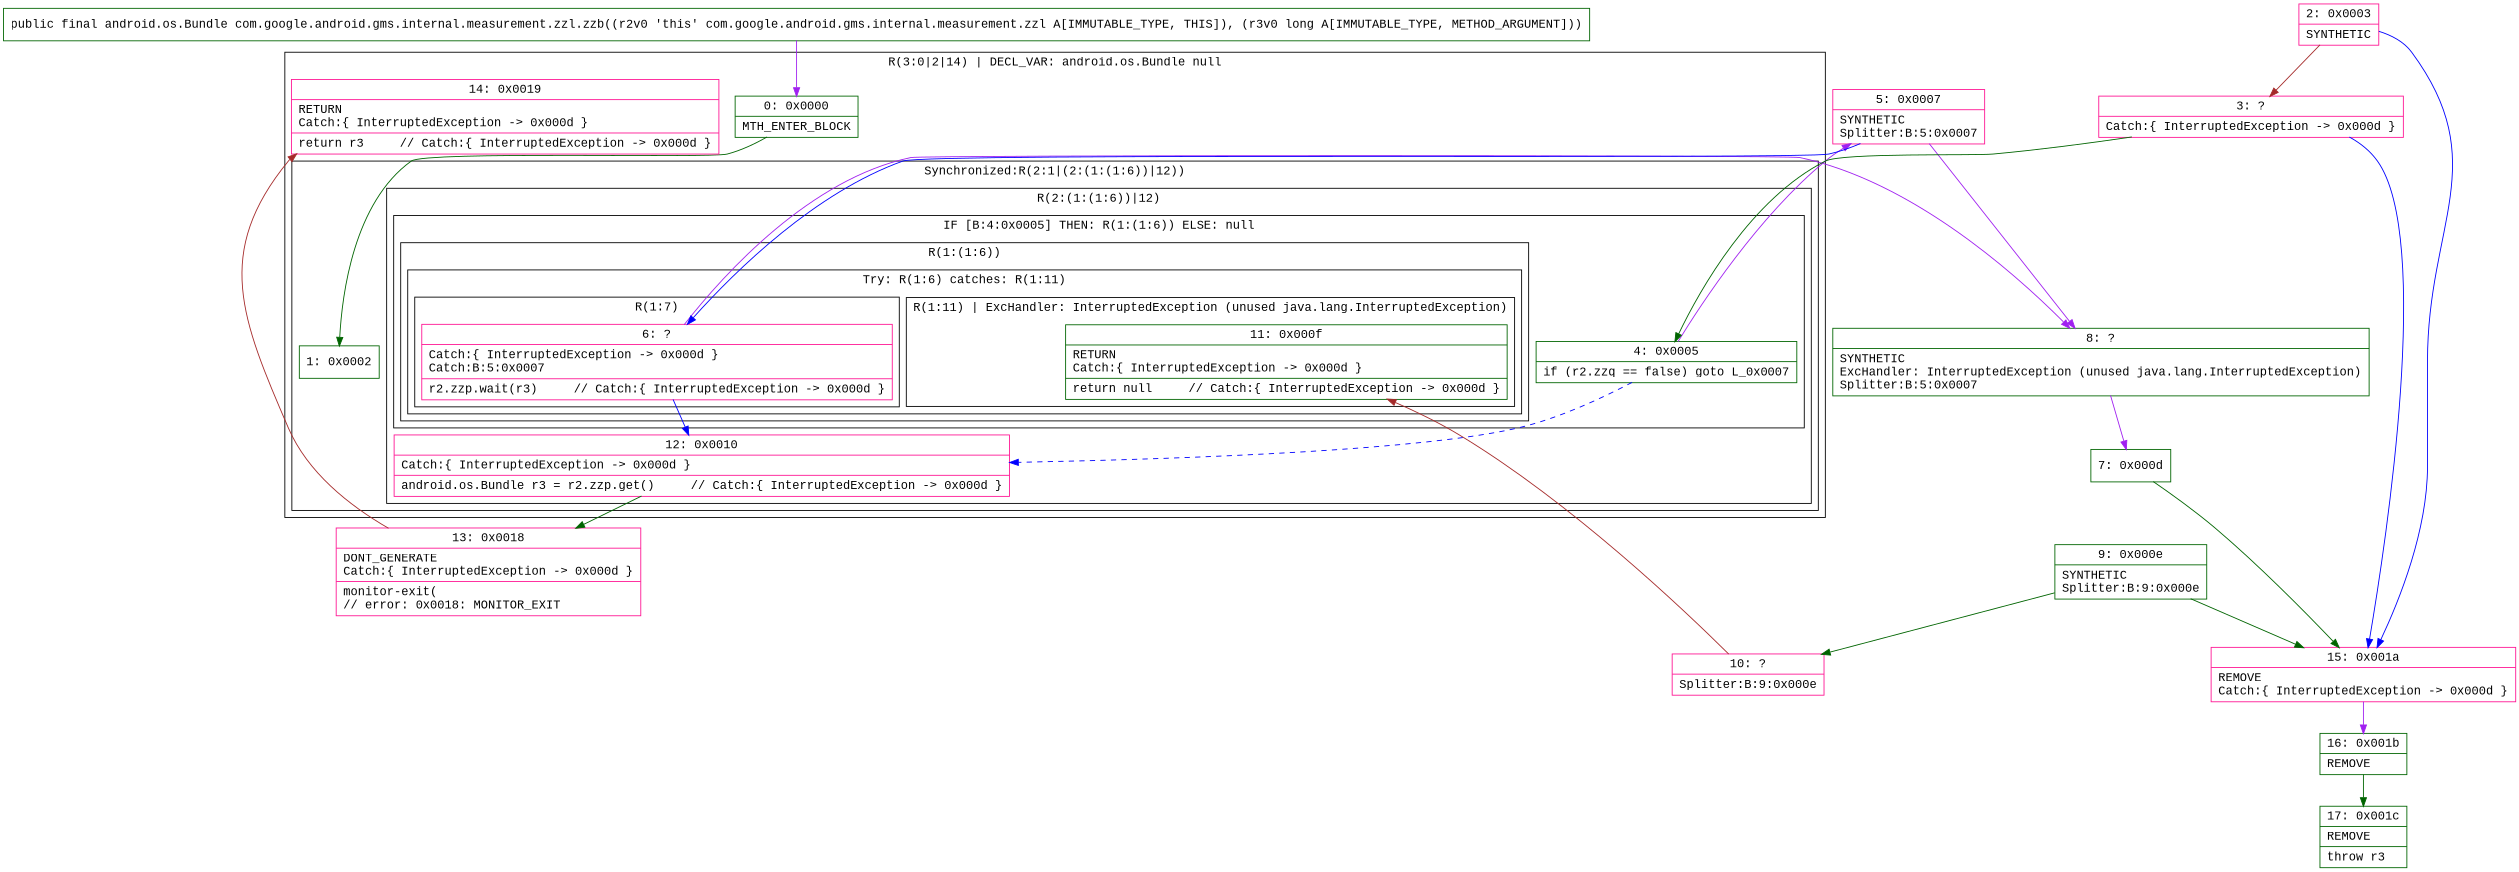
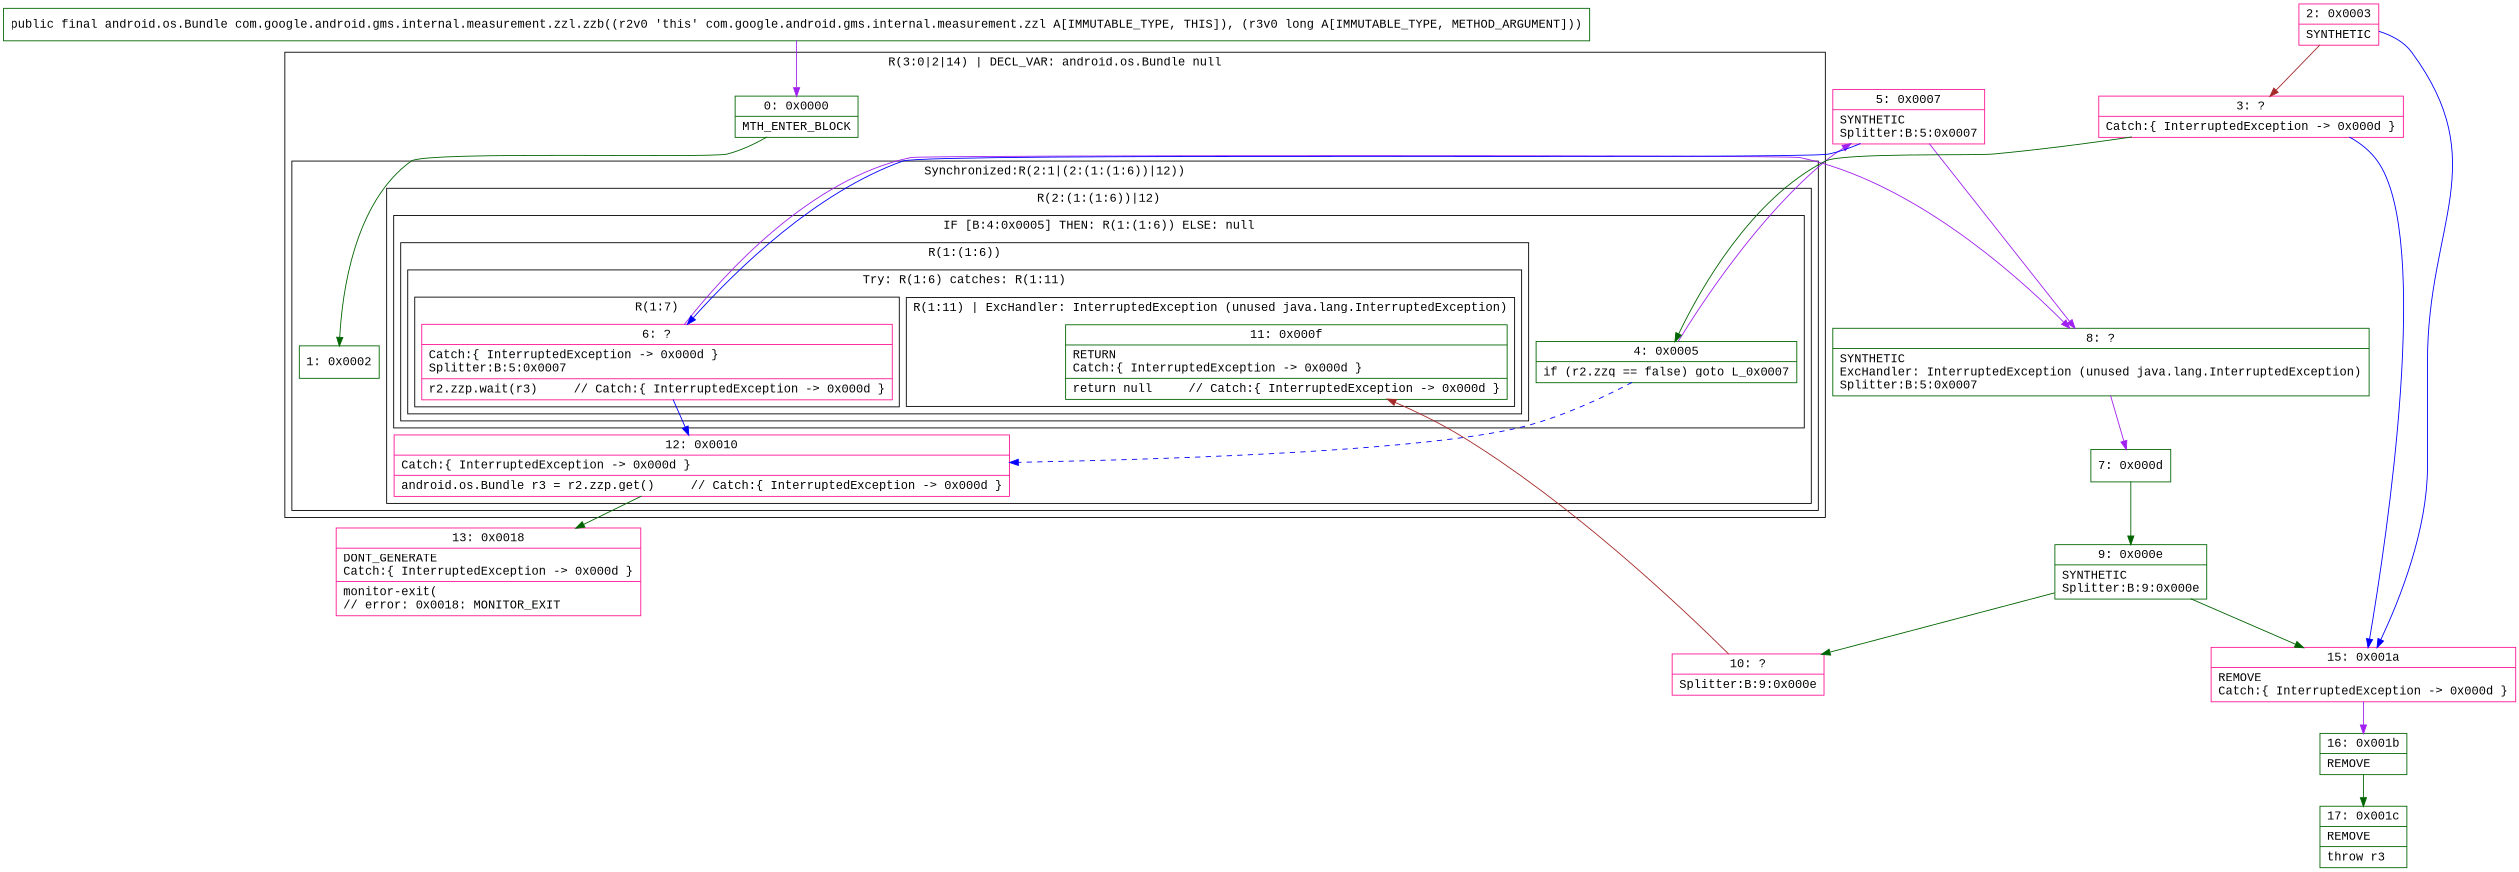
(505, 117) -> none
(487, 368) -> (498, 368)
(2247, 557) -> (2131, 509)
